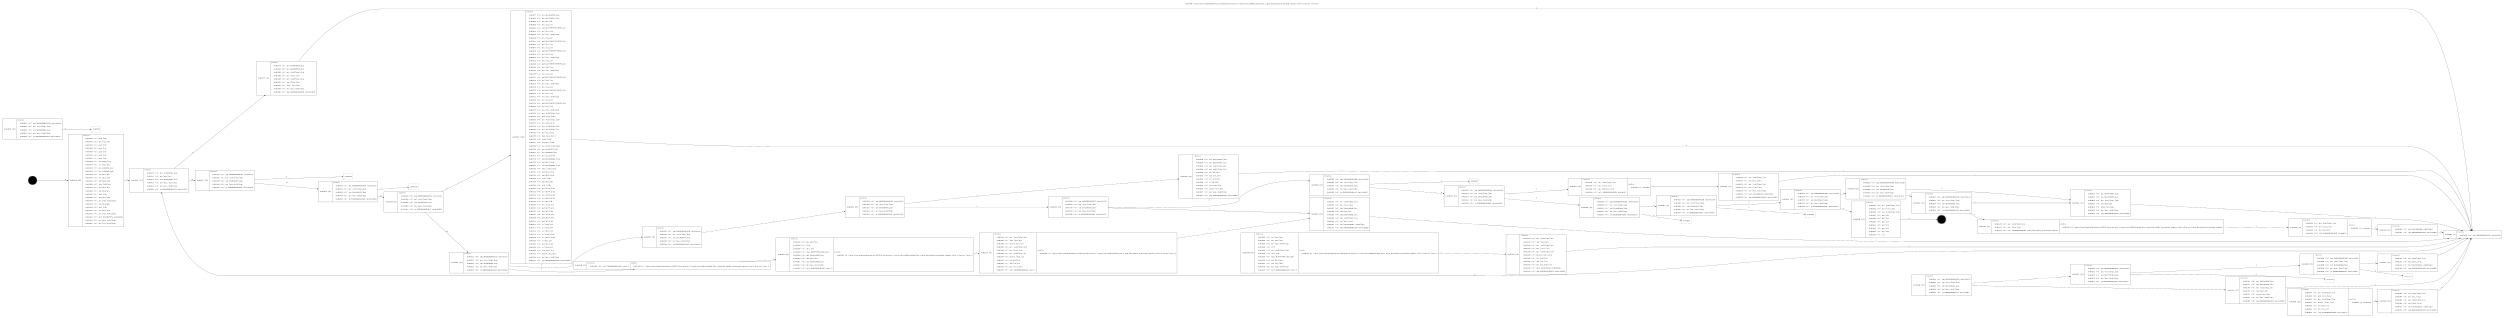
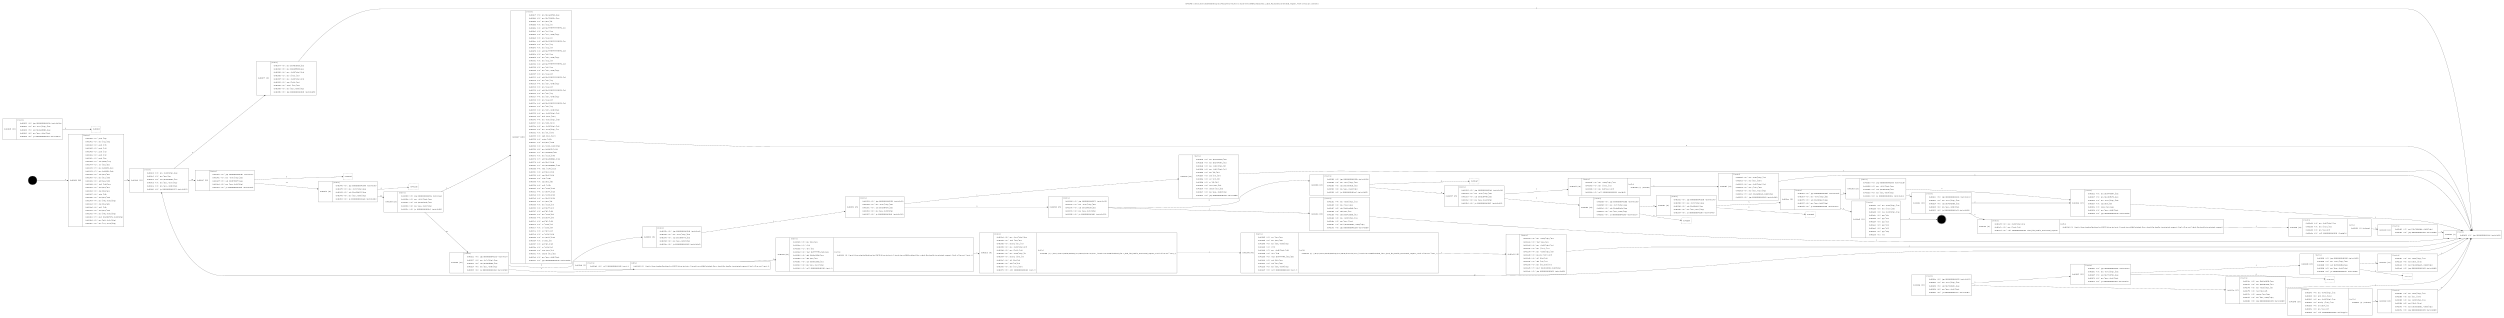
(1243, 228) -> (1208, 253)
